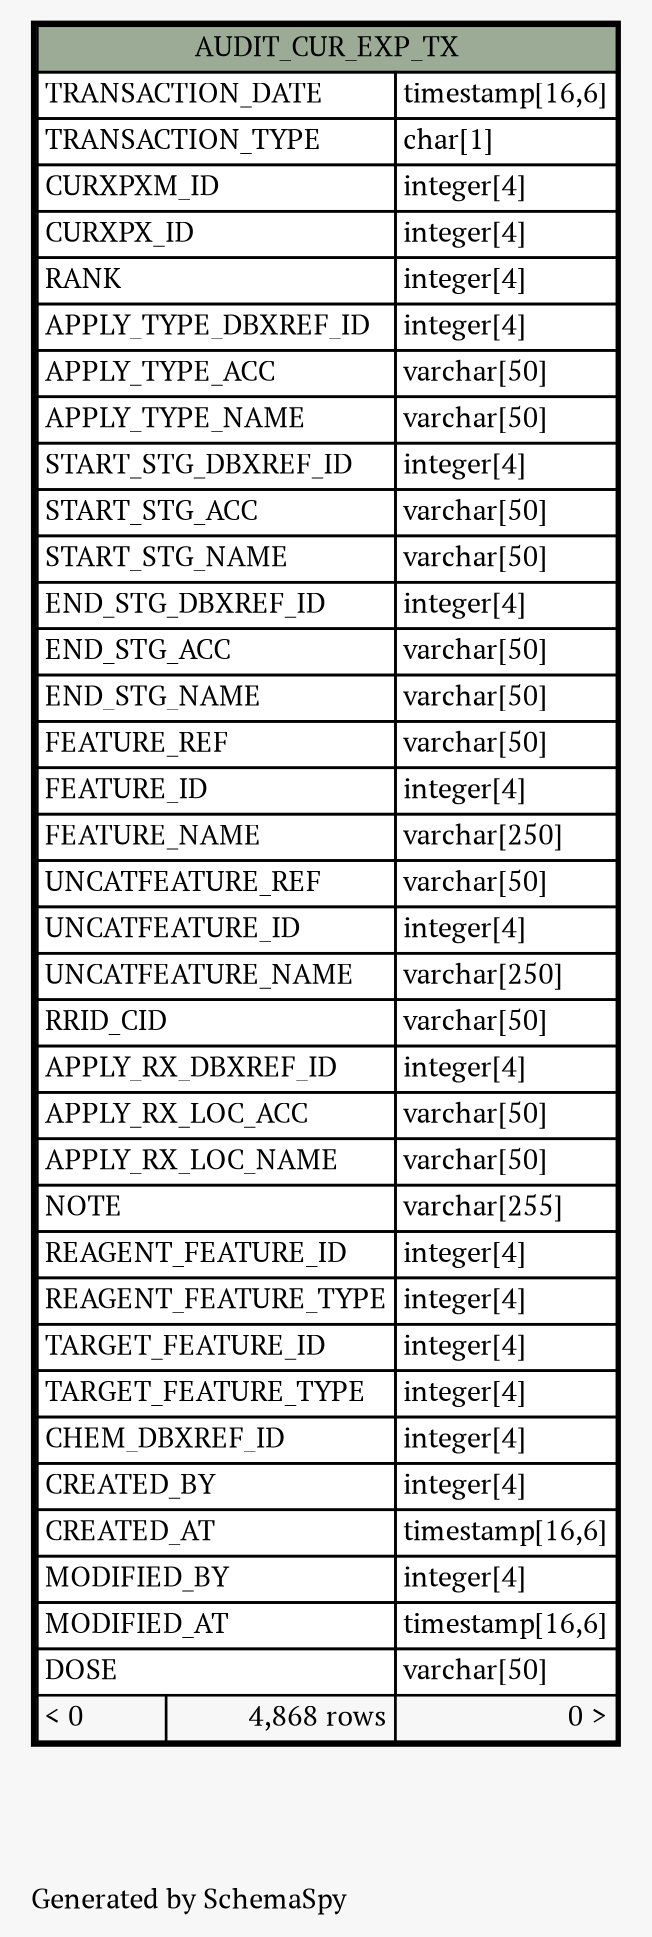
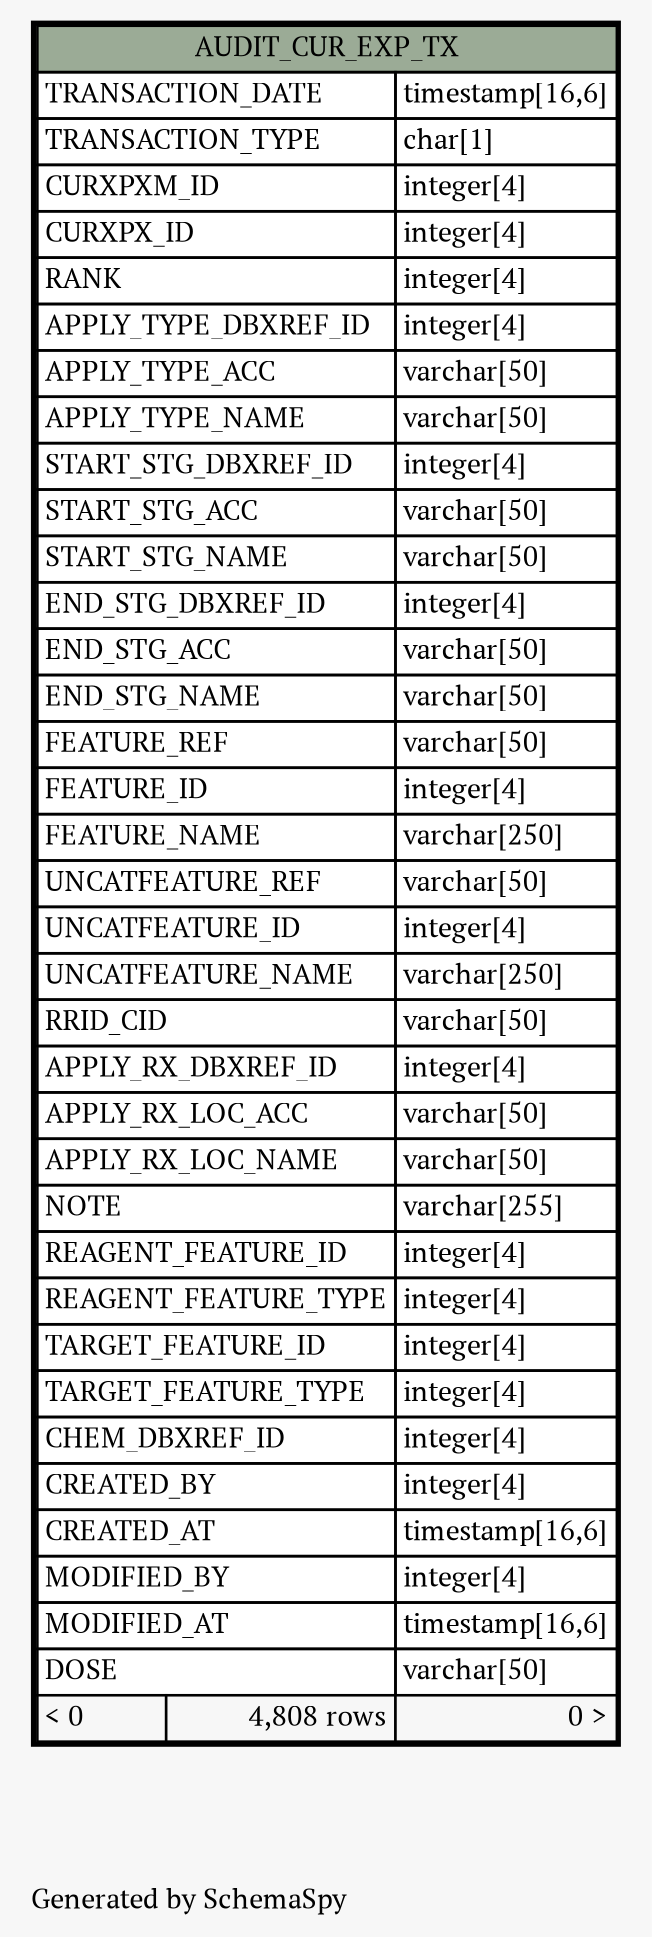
(318, 1717) -> (318, 1717)
